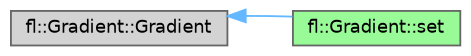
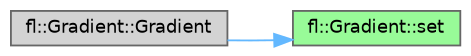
(269, 16) -> (251, 40)
